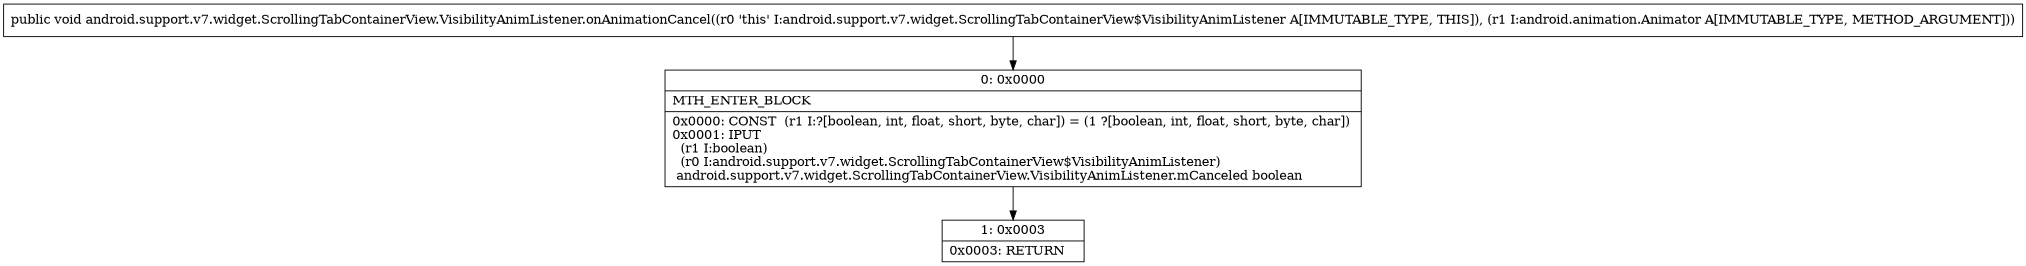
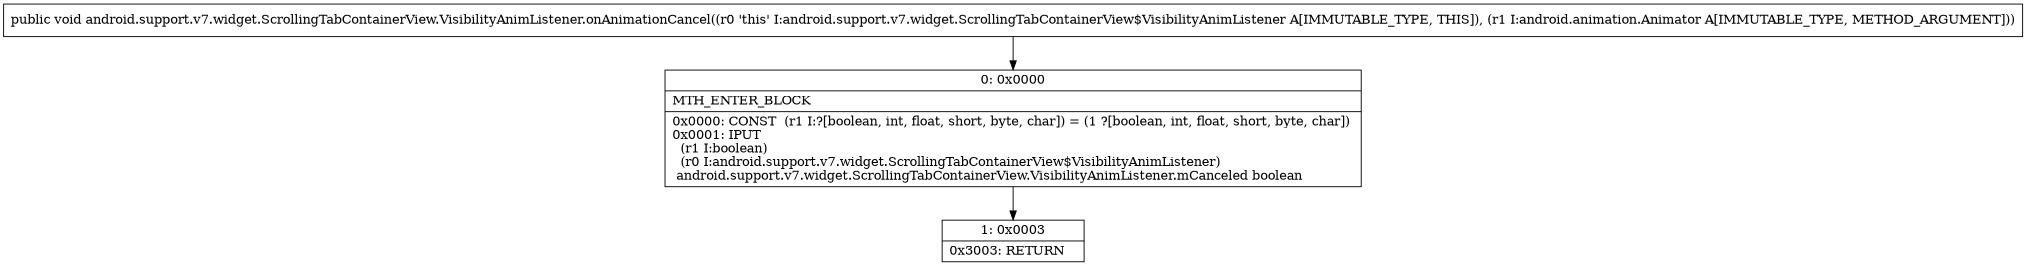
(1013, 251) -> (1013, 251)
